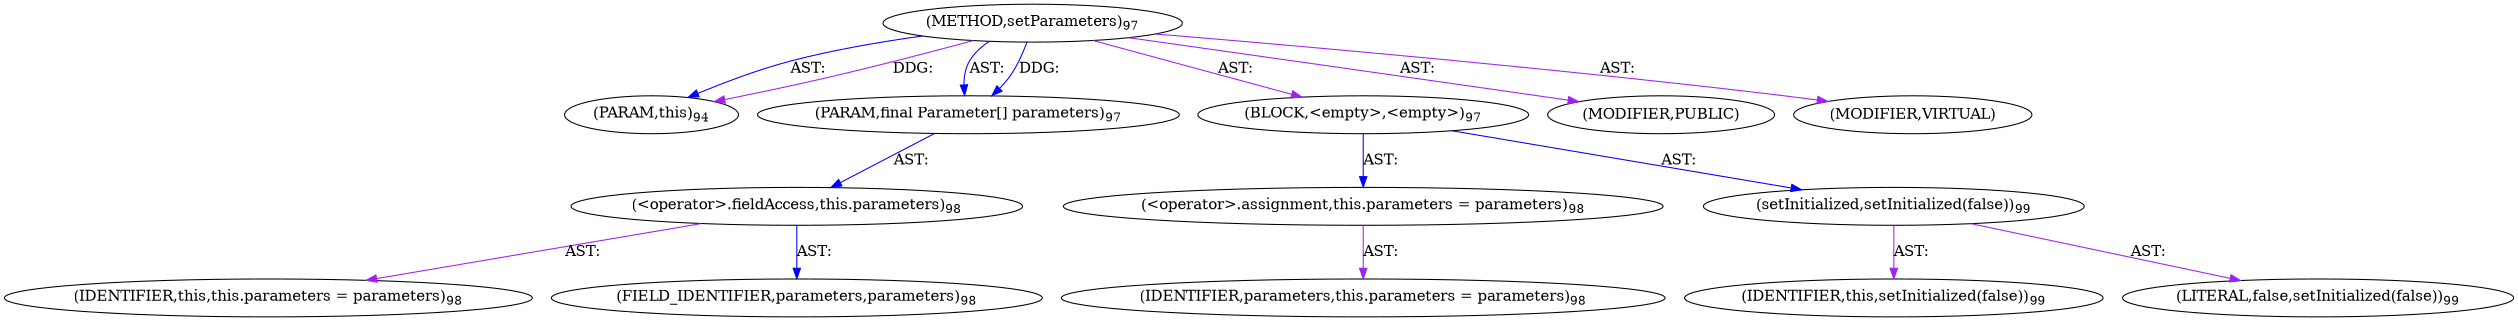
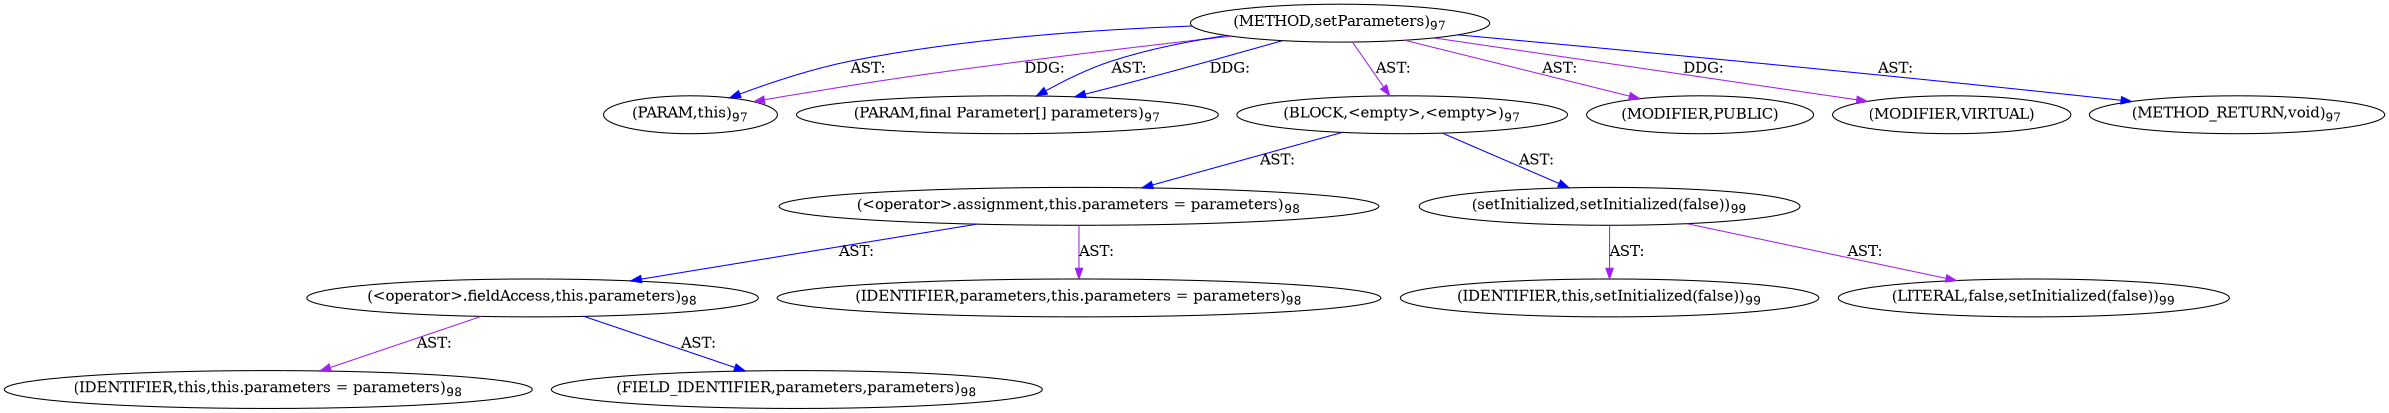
(1620, 69) -> (1706, 69)
(702, 113) -> (741, 113)
none -> (2237, 115)
(888, 158) -> (809, 252)
